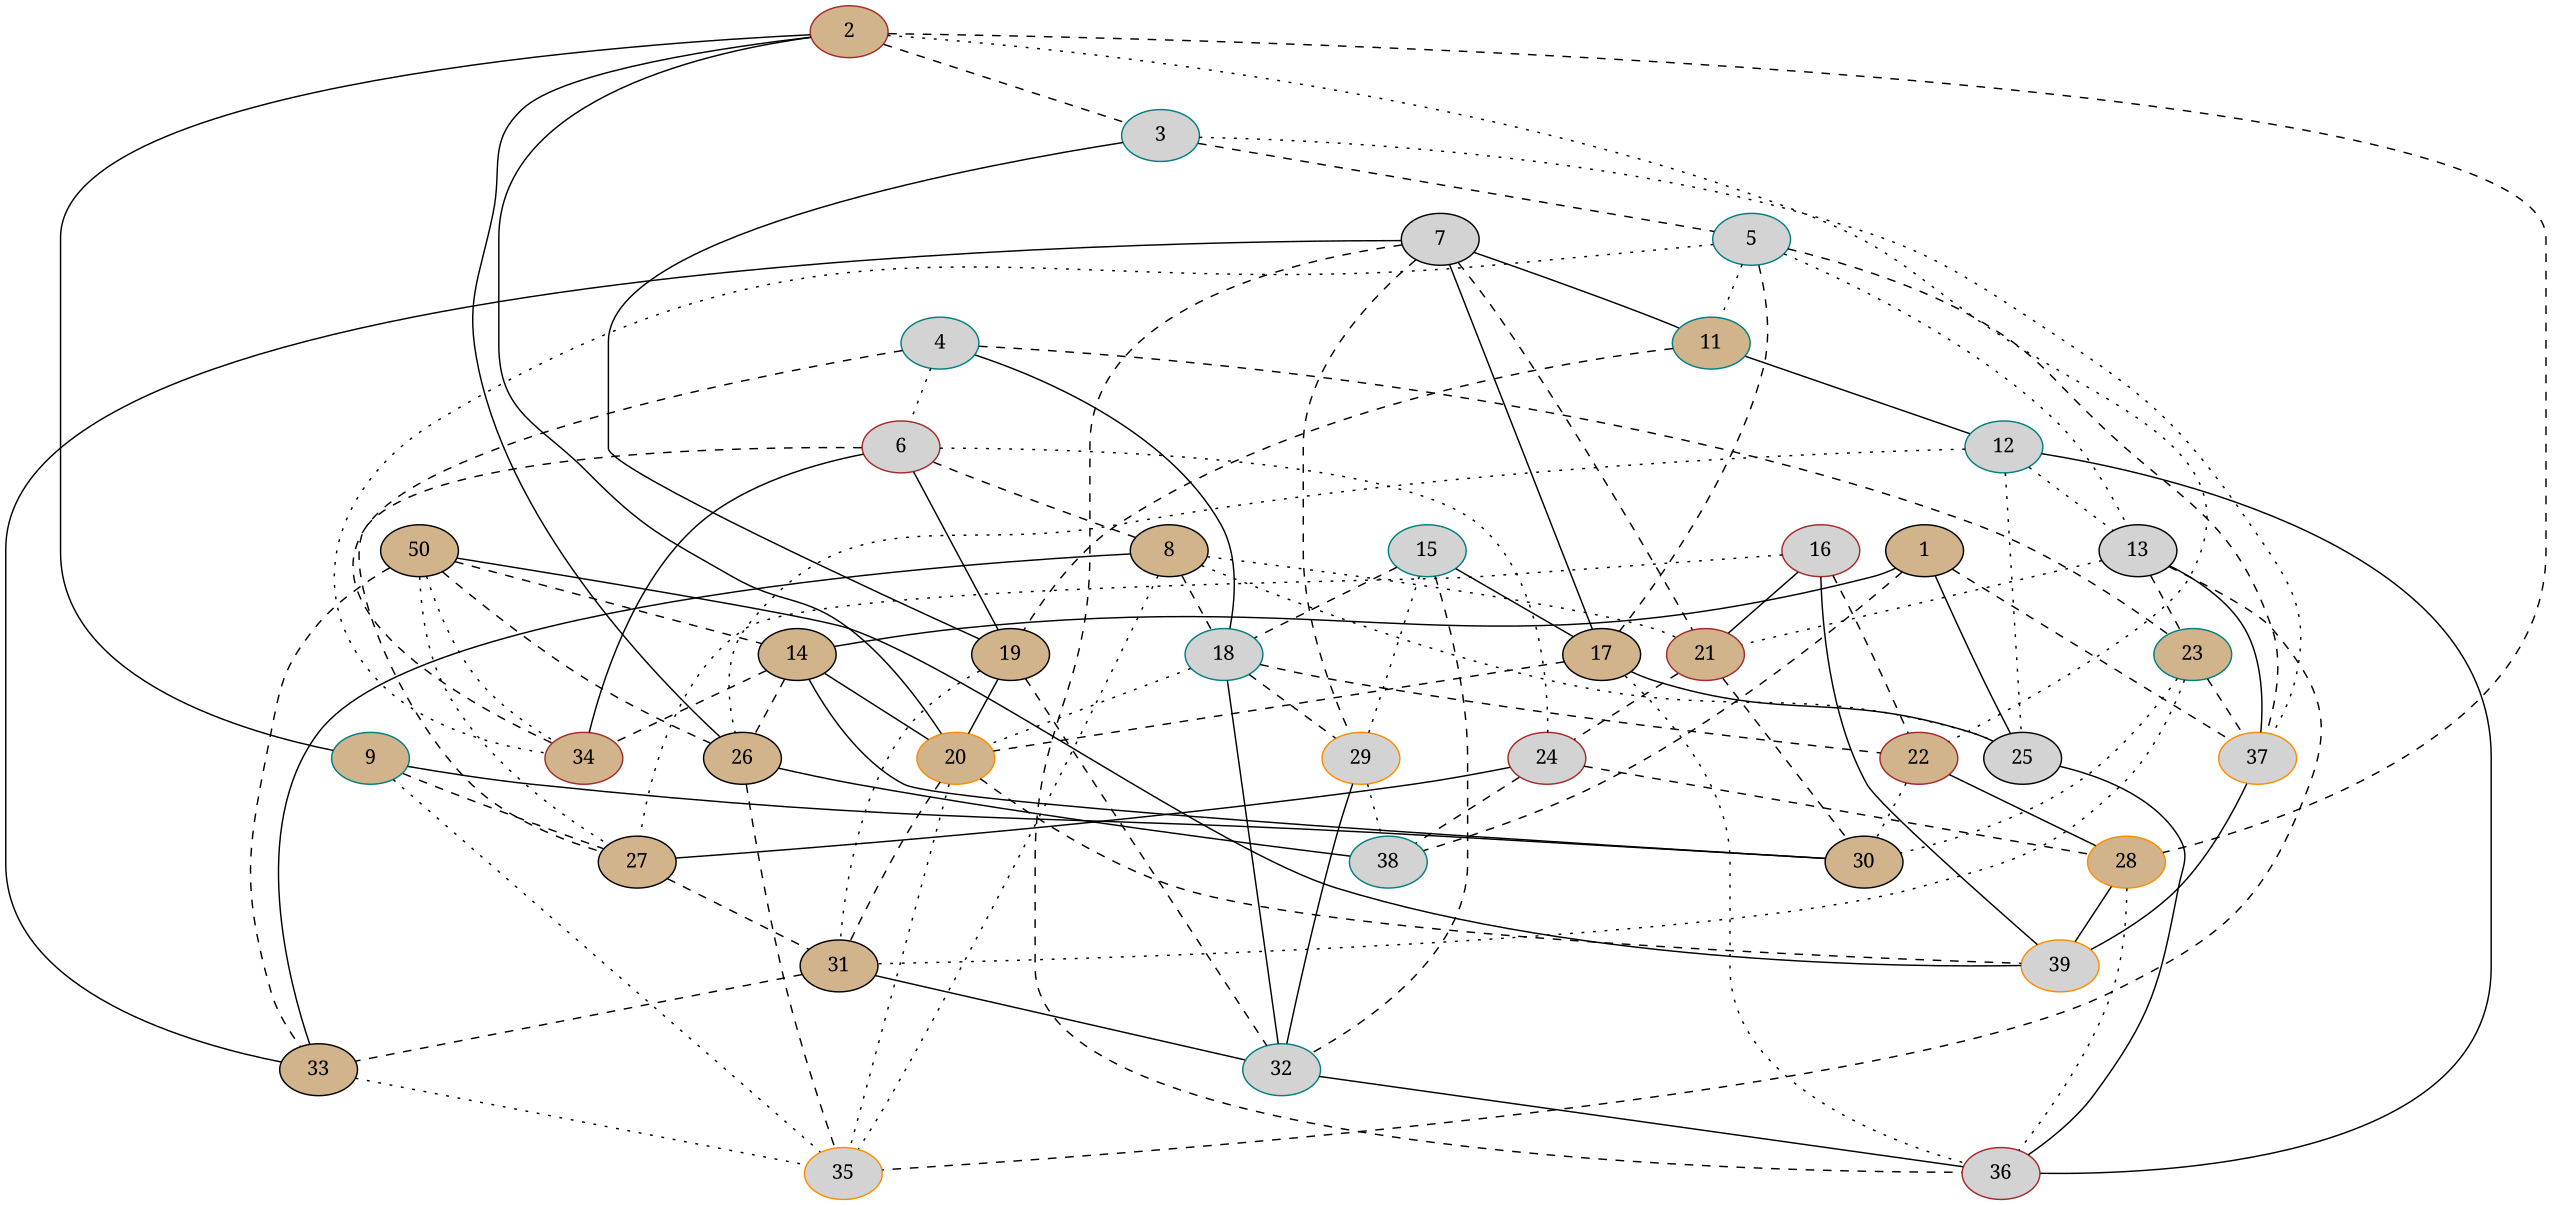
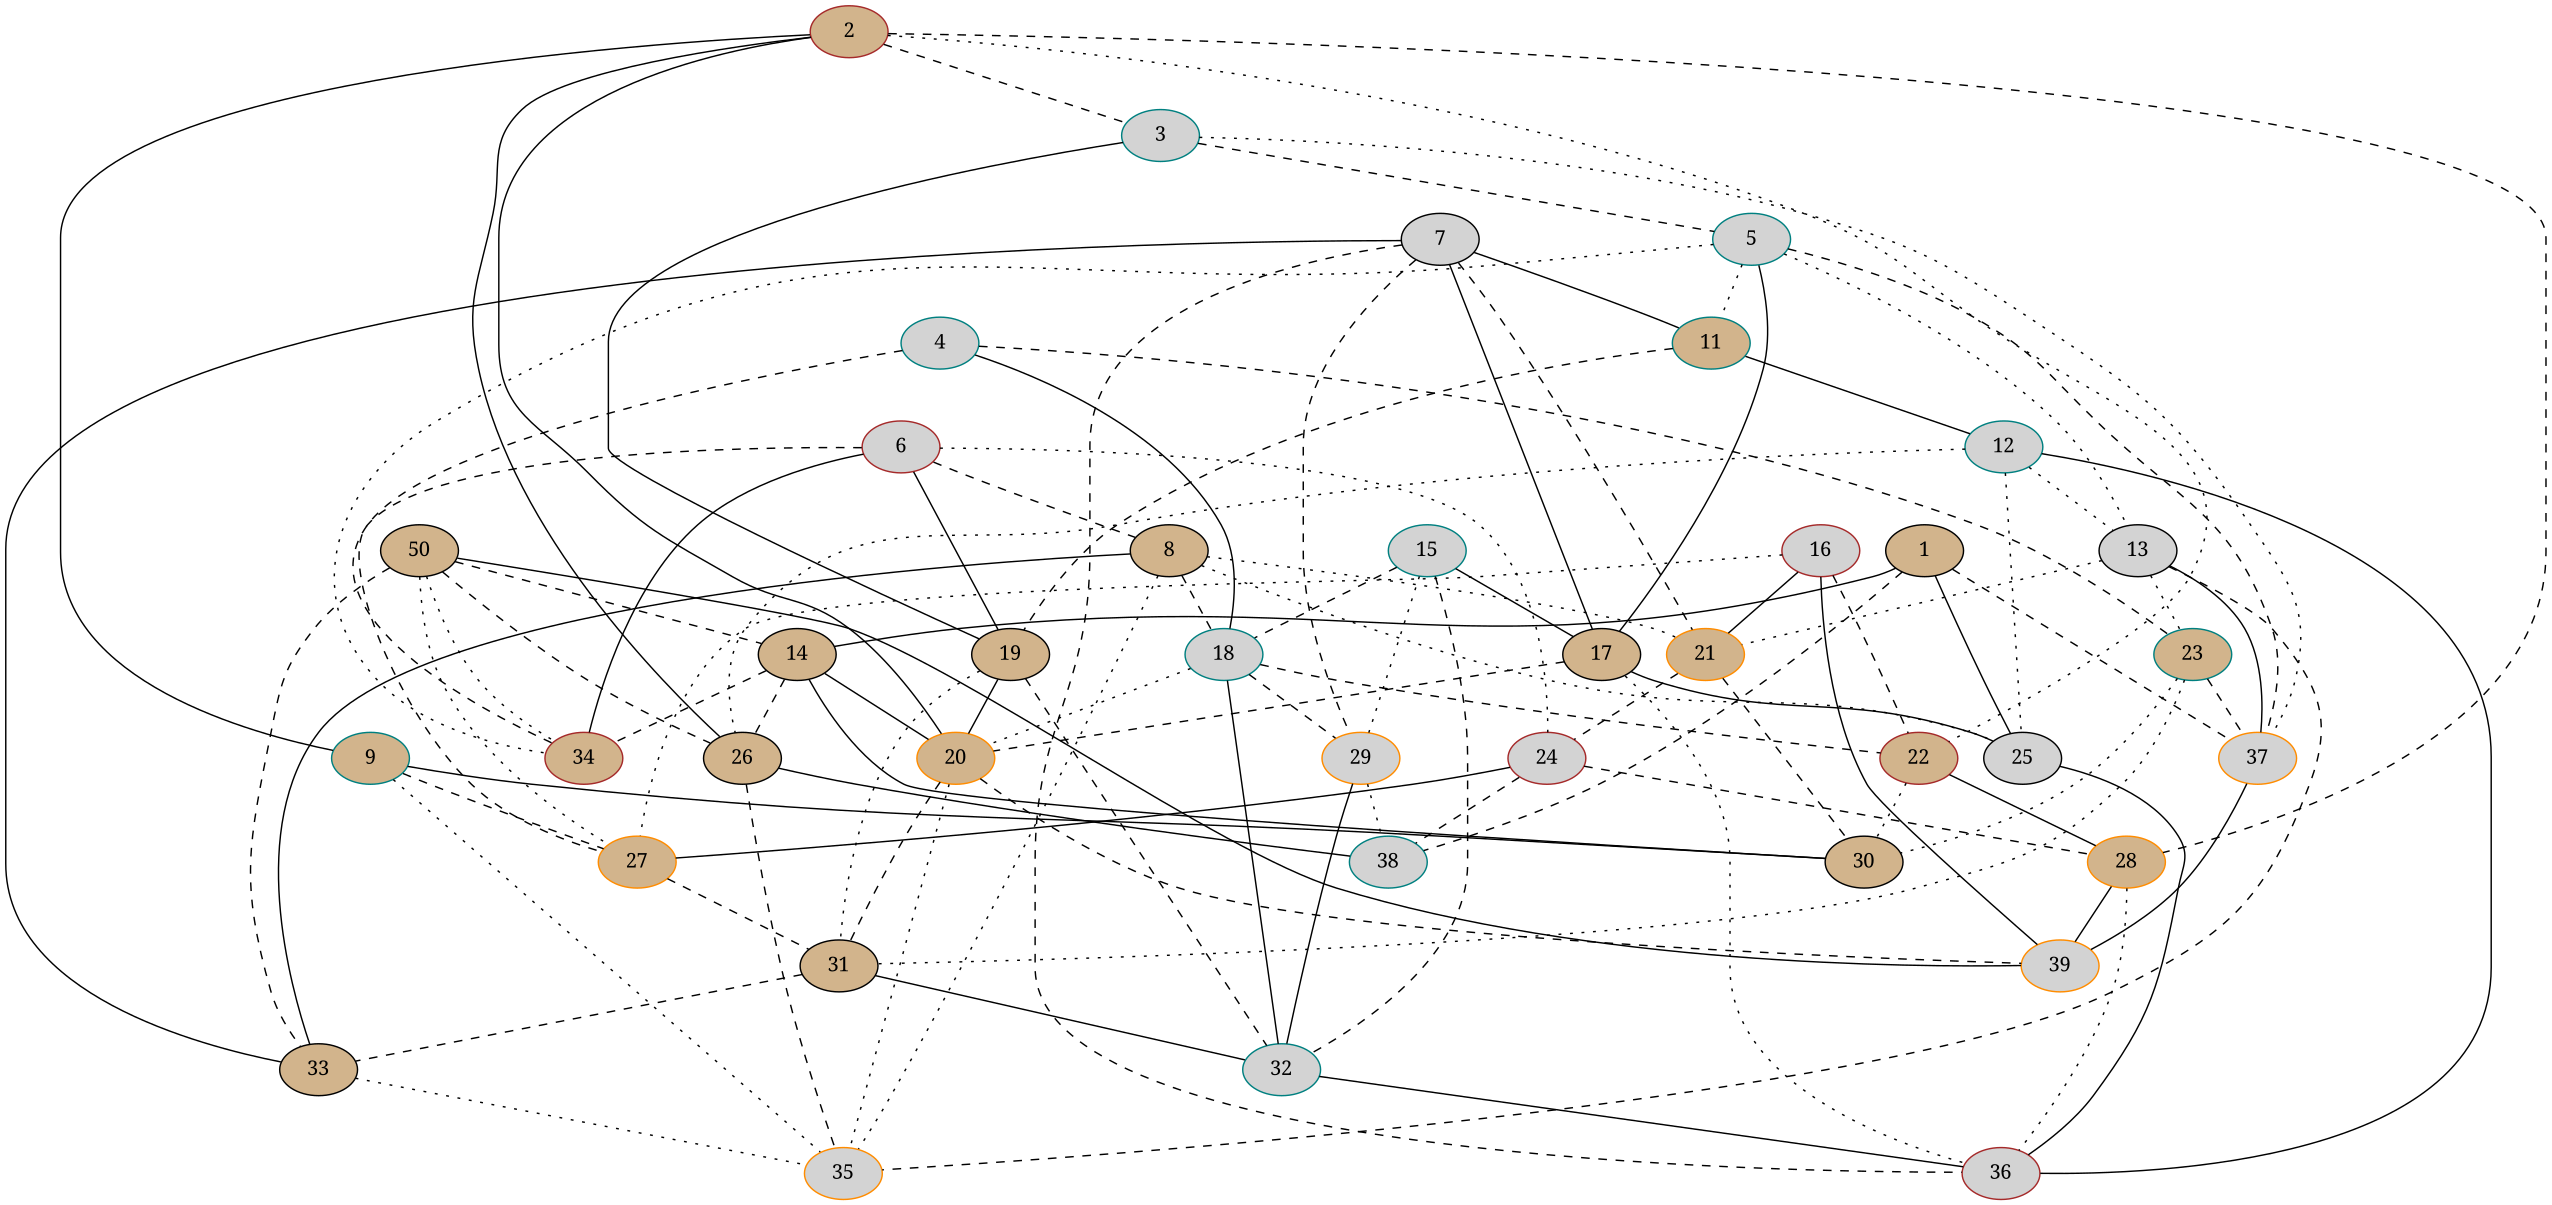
(921, 395) -> none
(1724, 469) -> (1724, 469)
(2162, 596) -> (2162, 596)
(1705, 655) -> (1705, 655)
(637, 862) -> (637, 862)
